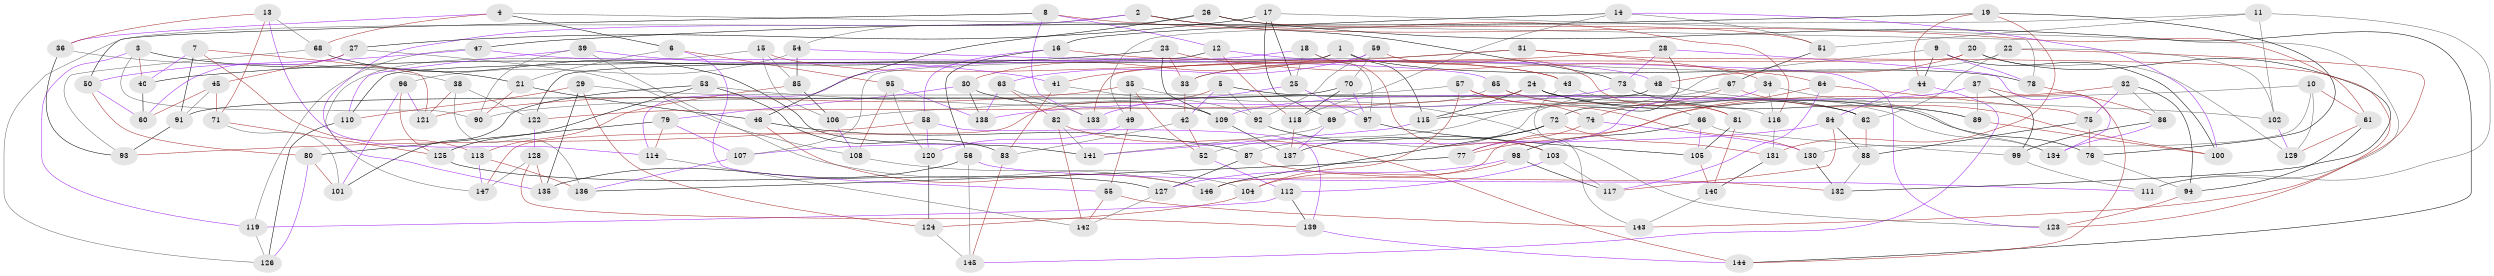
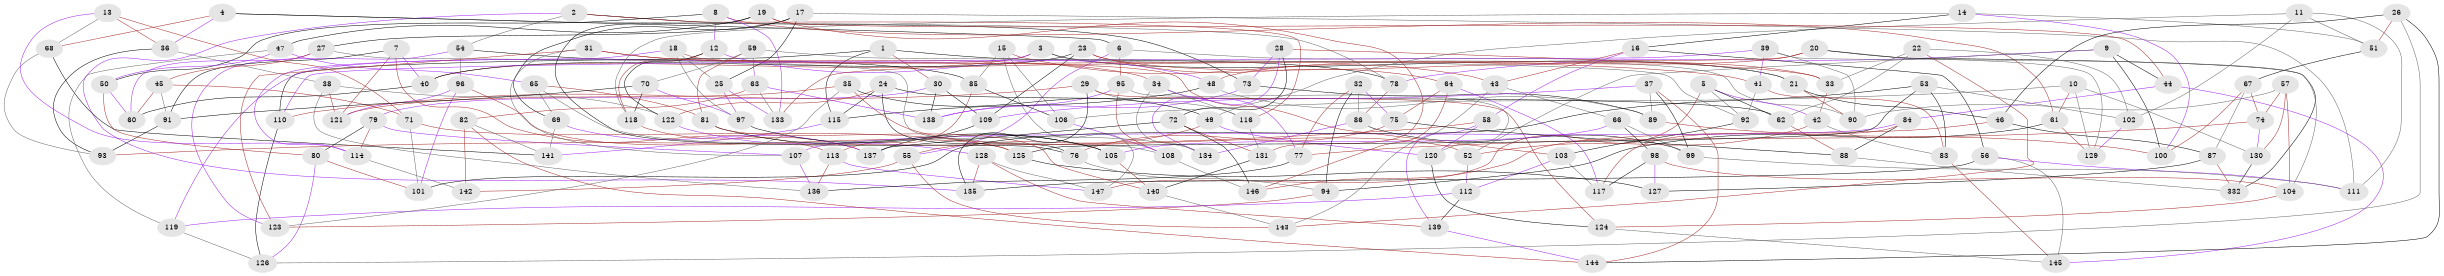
(1838, 192) -> (2234, 192)
(1134, 205) -> none
